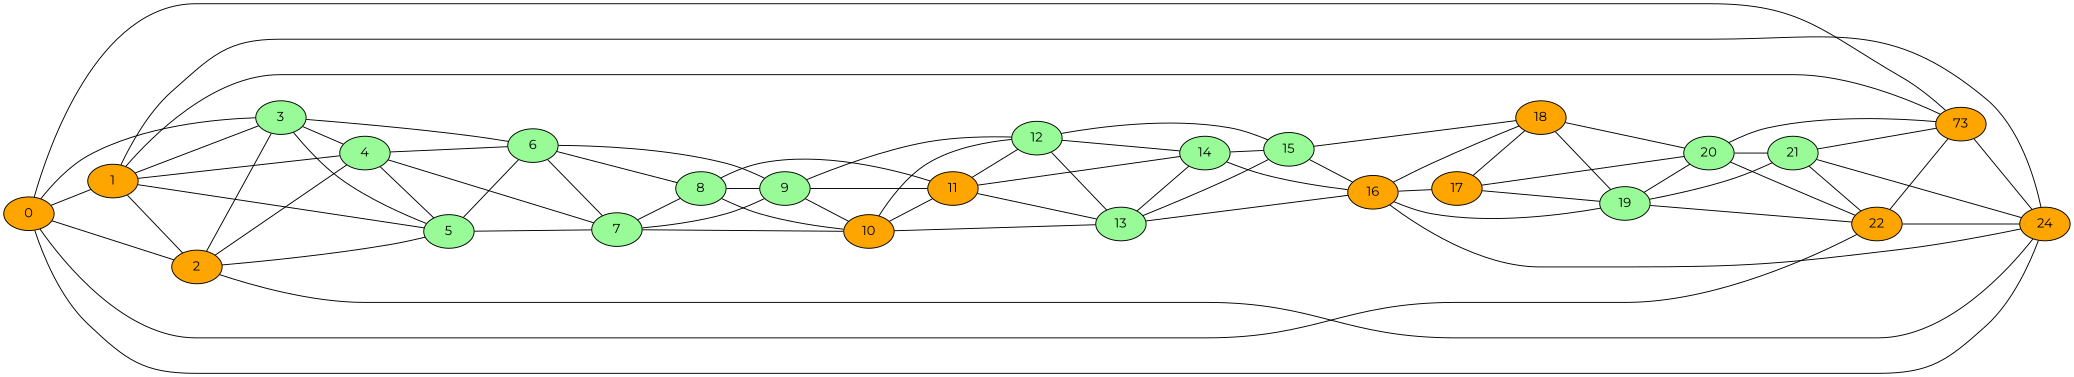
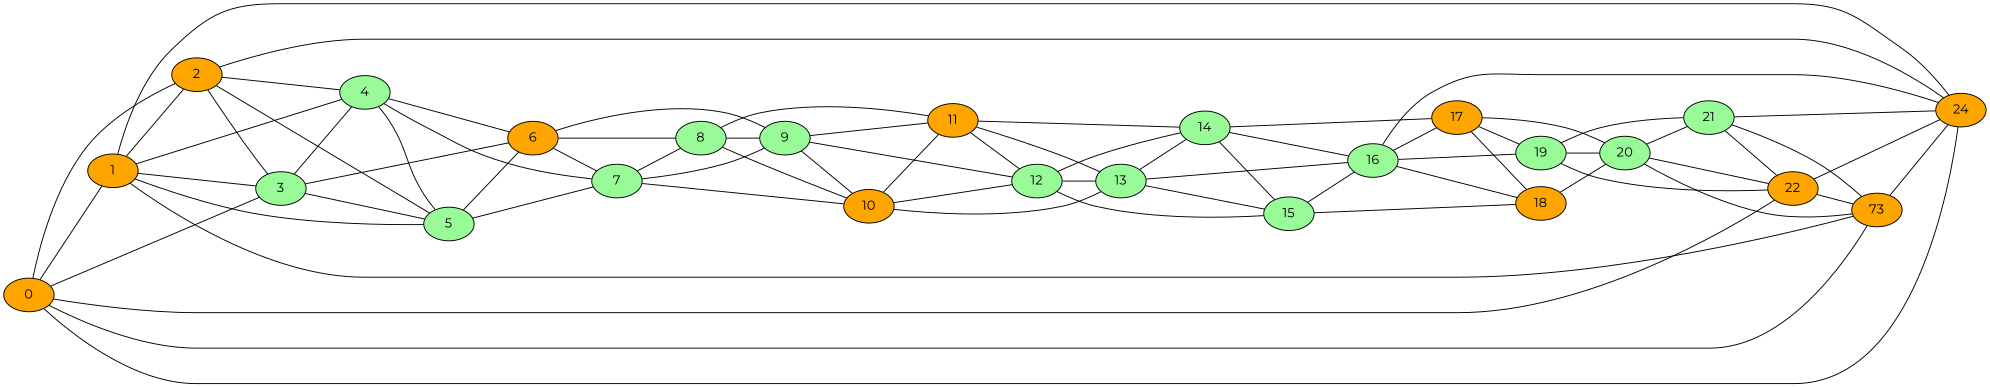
none -> (1331, 123)
(533, 146) -> (533, 138)
(1583, 161) -> none
(1373, 192) -> (1373, 161)
